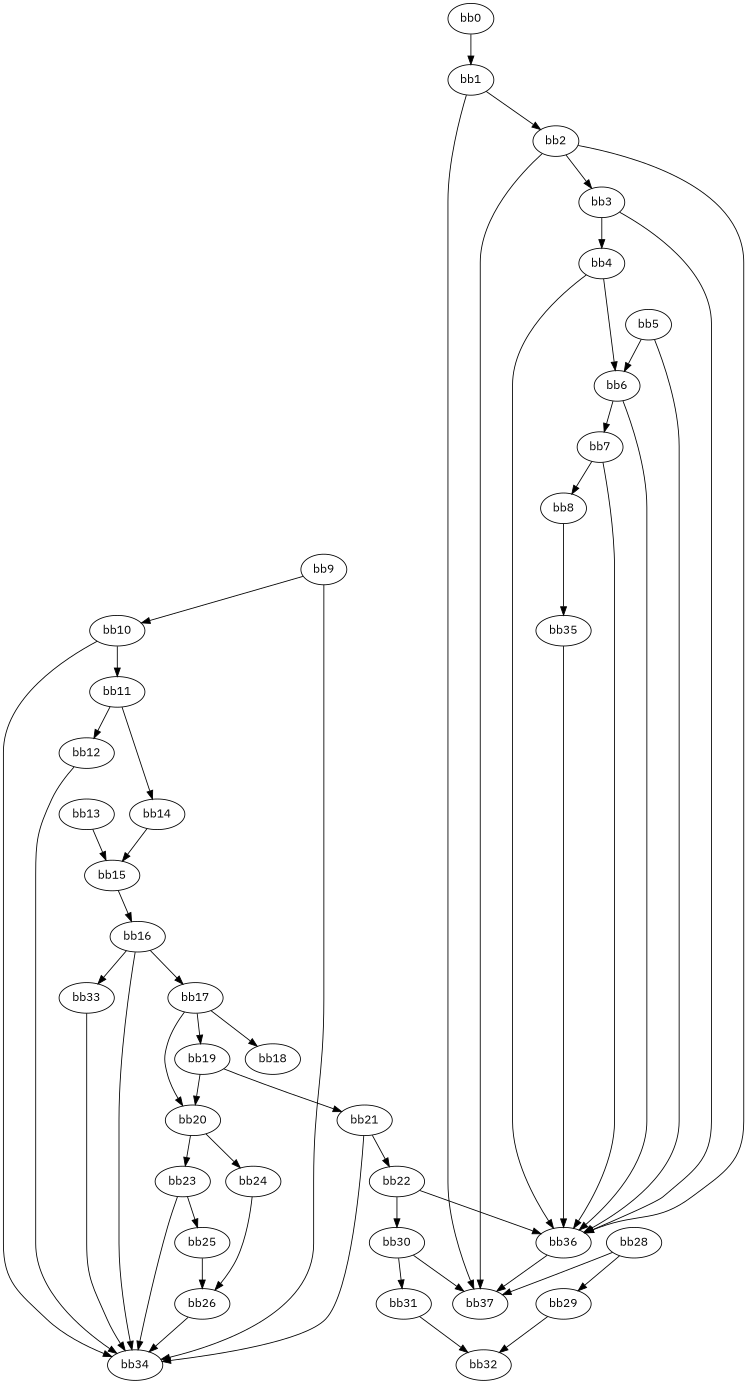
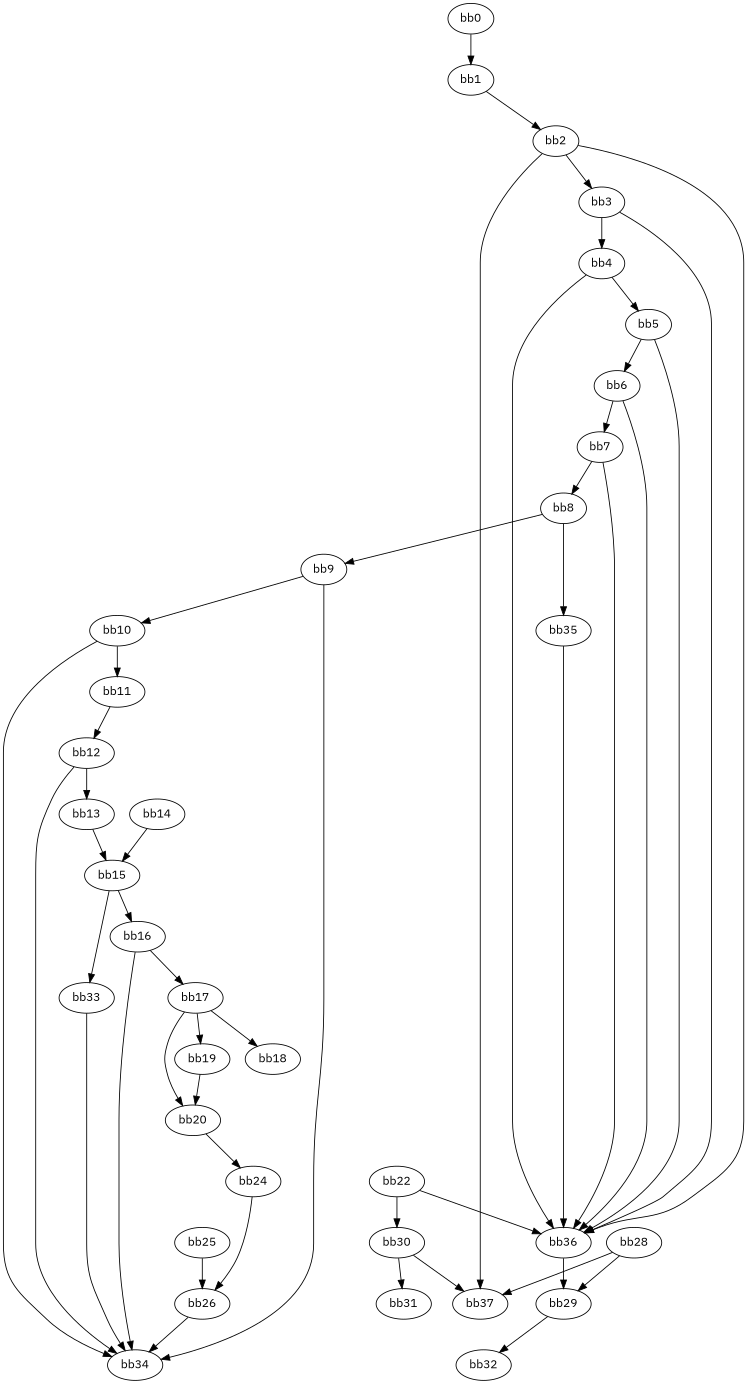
(609, 320) -> (623, 291)
none -> (448, 538)
(448, 689) -> none
(136, 749) -> none
none -> (87, 780)
(115, 964) -> (100, 933)
(365, 1120) -> none
(183, 1182) -> none
(526, 1271) -> (564, 1266)
(440, 1332) -> none
